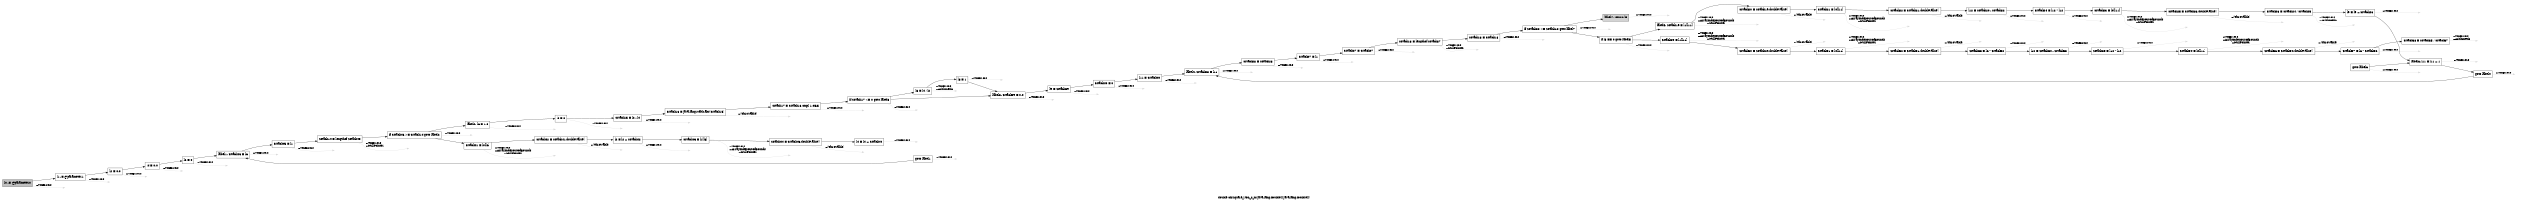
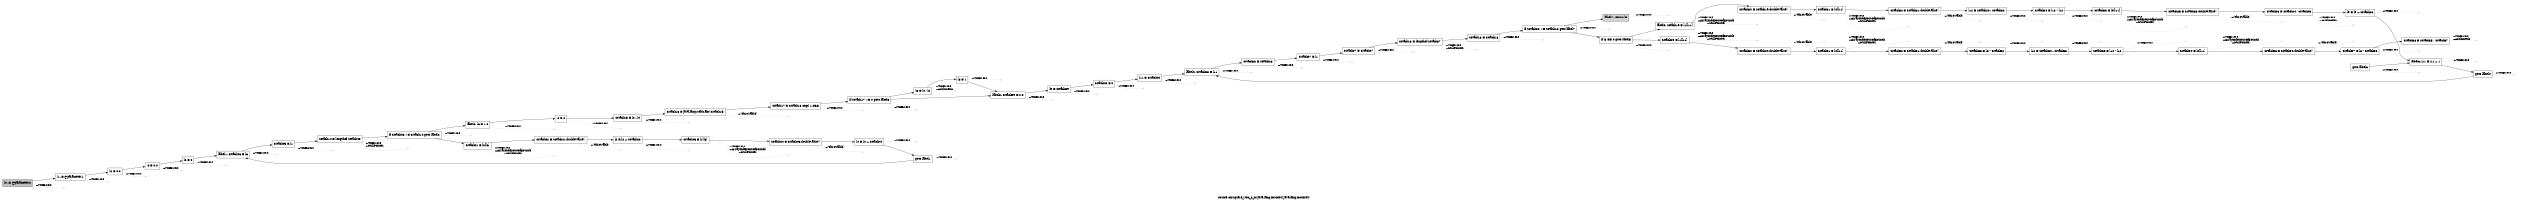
none -> (898, 150)
